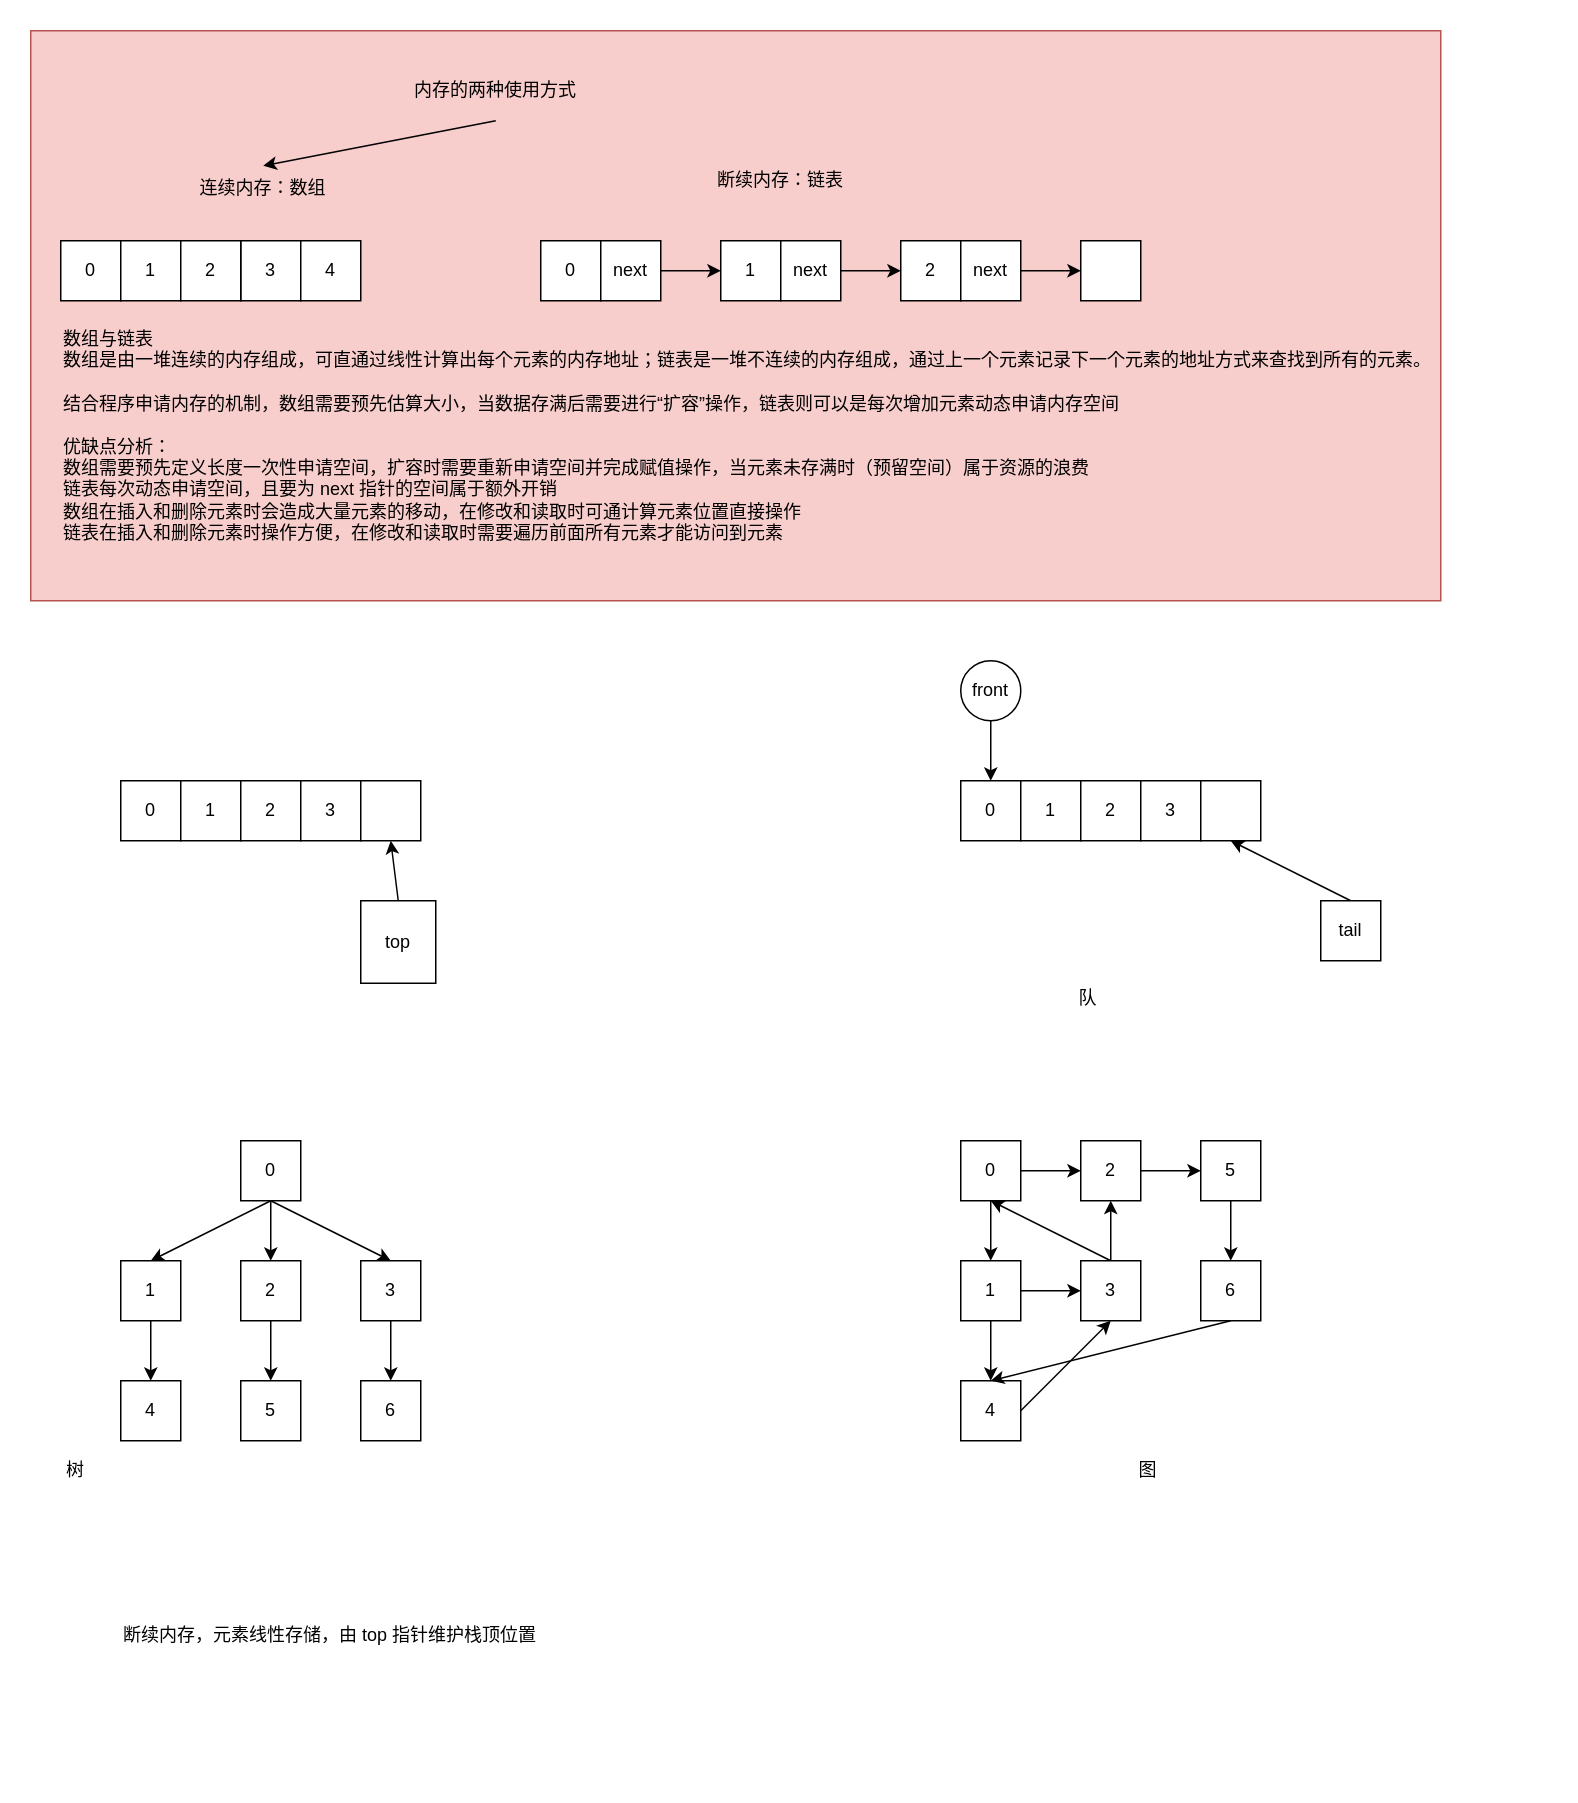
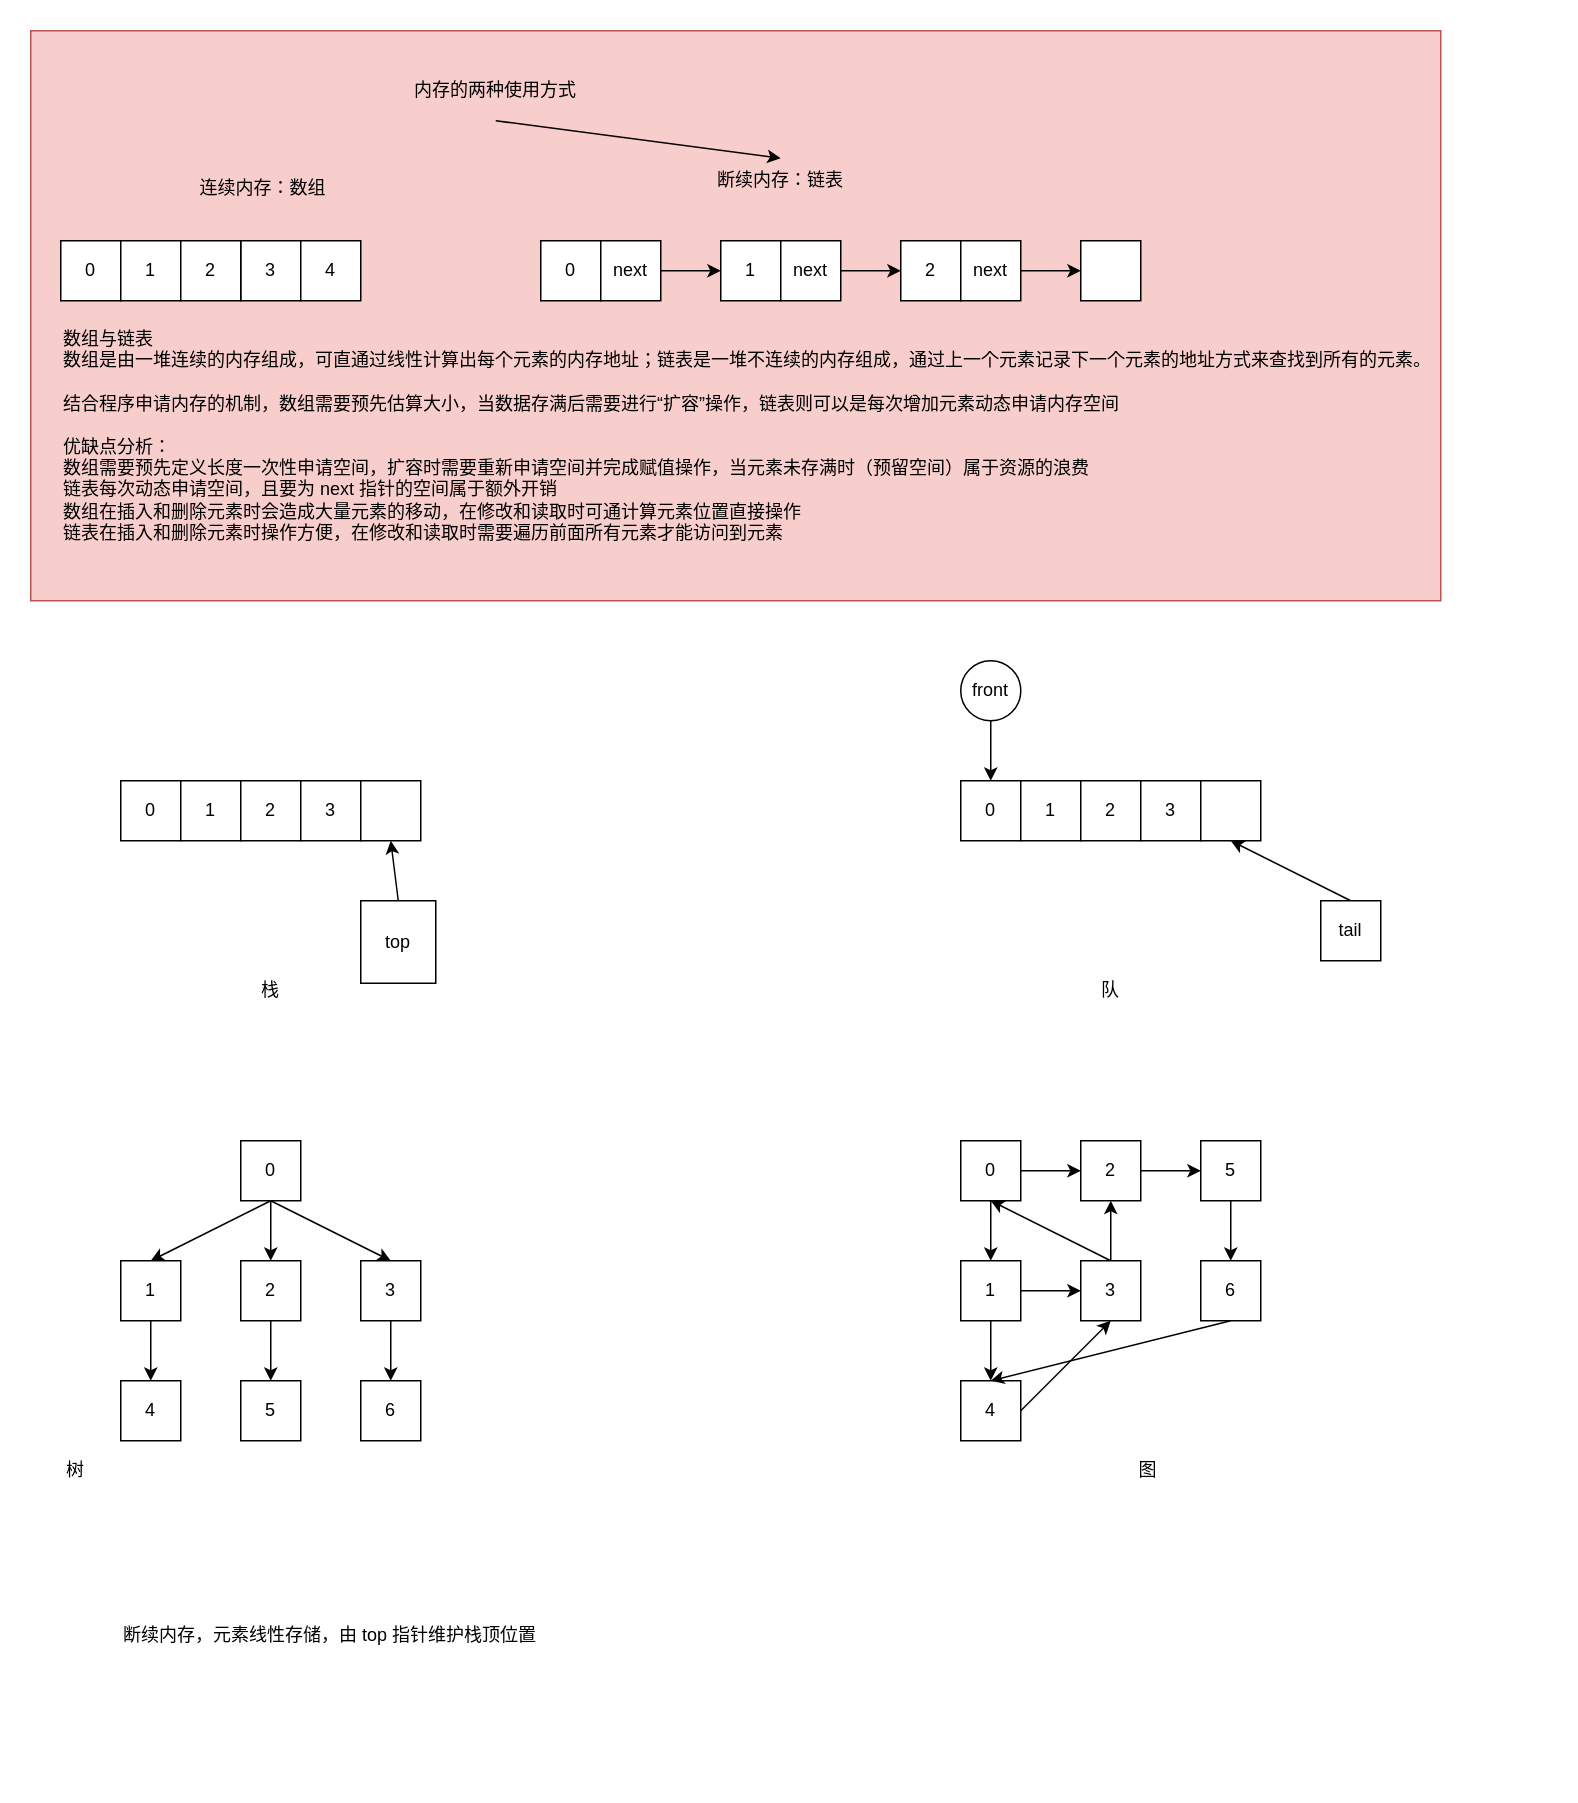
none -> (633, 139)
(384, 142) -> none
none -> (271, 991)
(1088, 998) -> (1111, 991)
